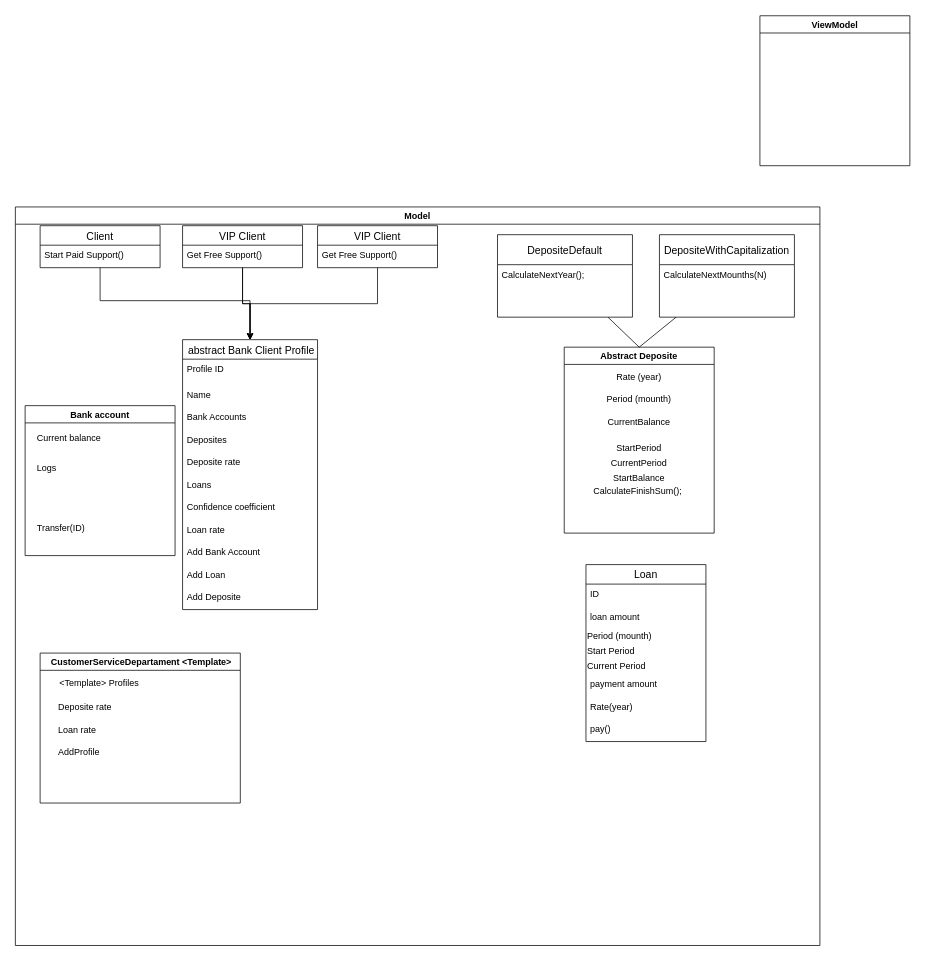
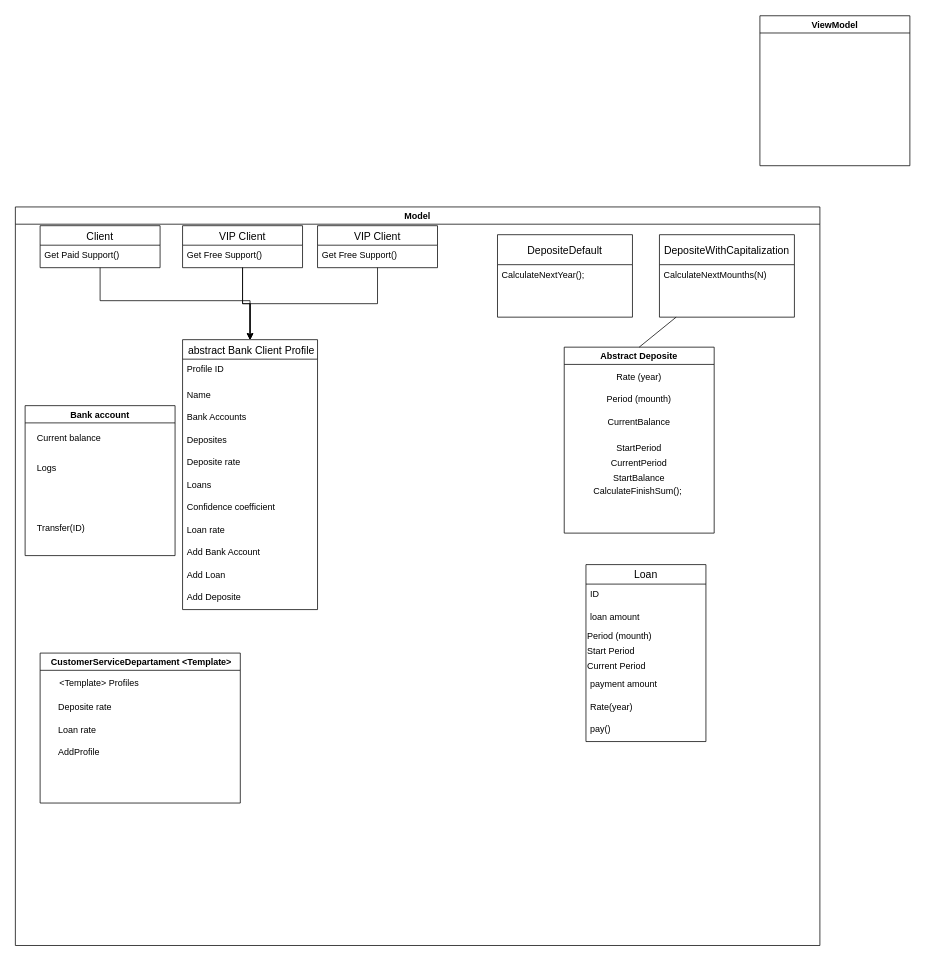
(91, 255) -> (86, 255)
(624, 332) -> none
